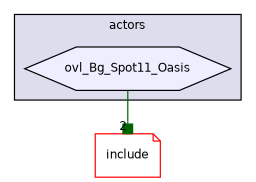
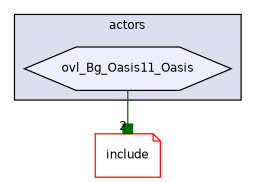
(128, 69) -> (128, 69)
